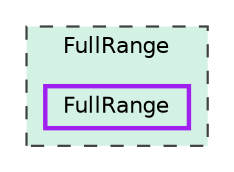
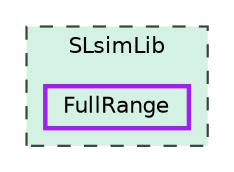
(117, 48) -> (117, 48)
